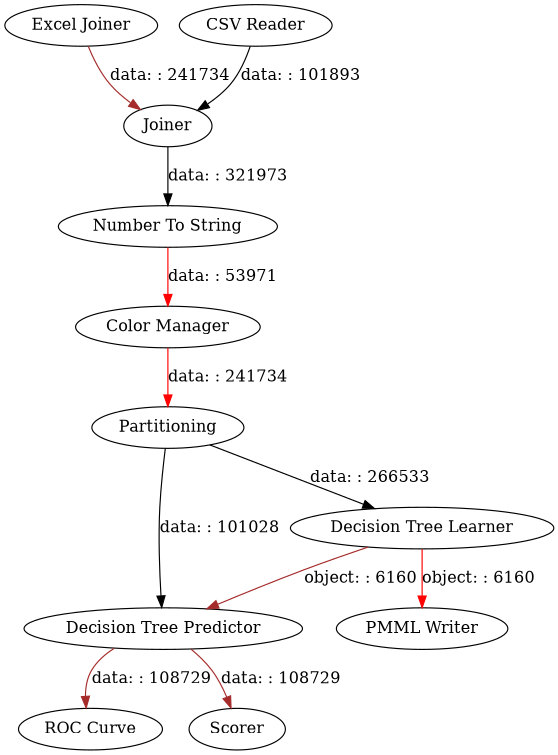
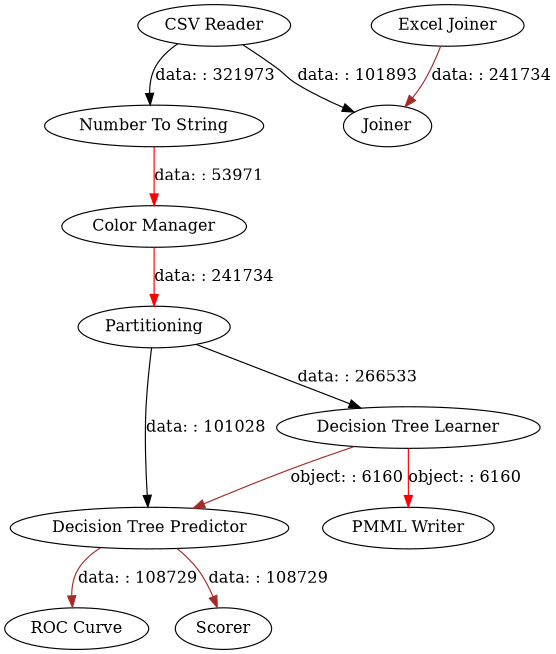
(168, 170) -> (157, 65)
